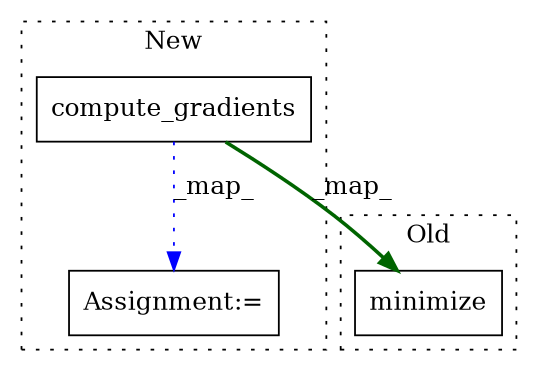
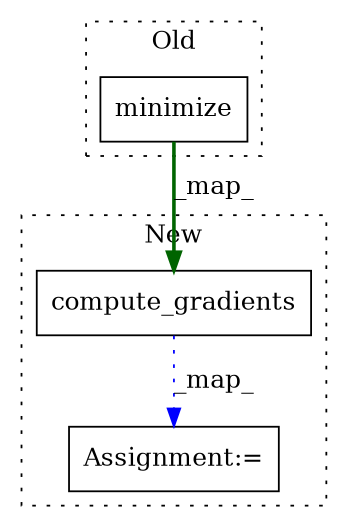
(308, 196) -> (174, 197)
